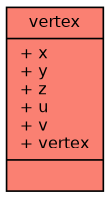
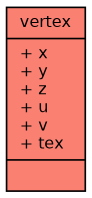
(55, 144) -> (43, 144)
